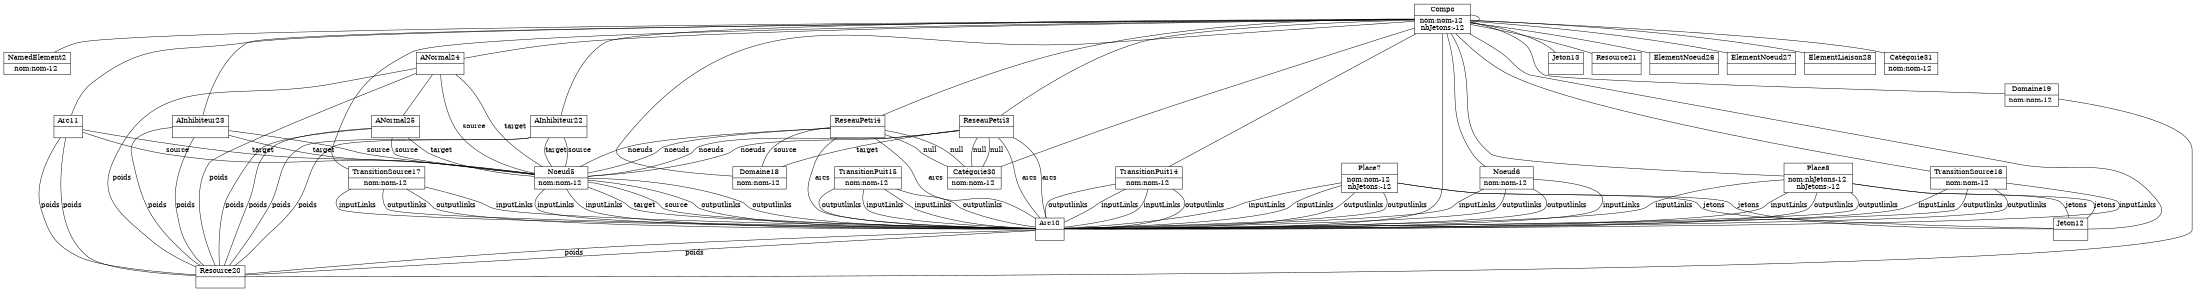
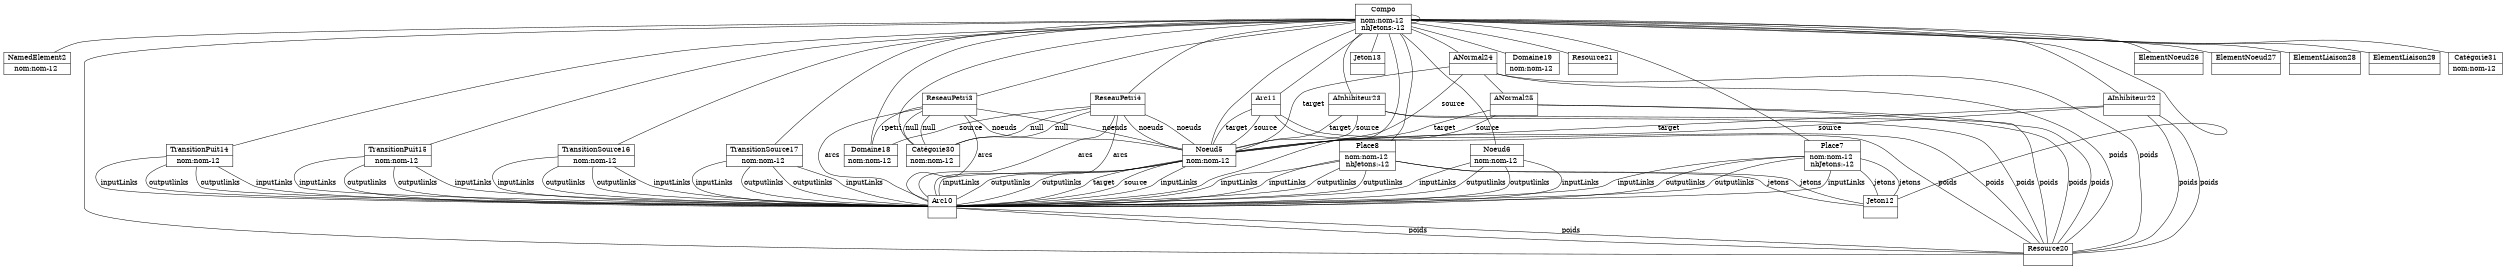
none -> (886, 41)
none -> (1619, 51)
none -> (2405, 63)
none -> (1271, 73)
(867, 150) -> (892, 128)
(1818, 180) -> (1368, 157)
(1334, 272) -> (344, 236)
